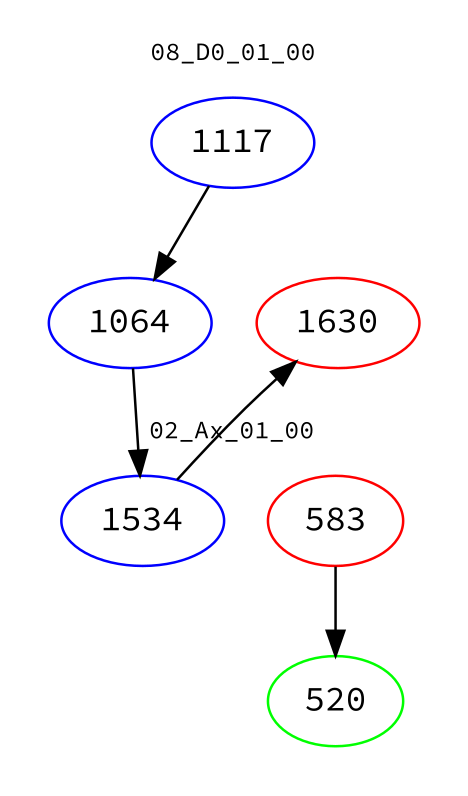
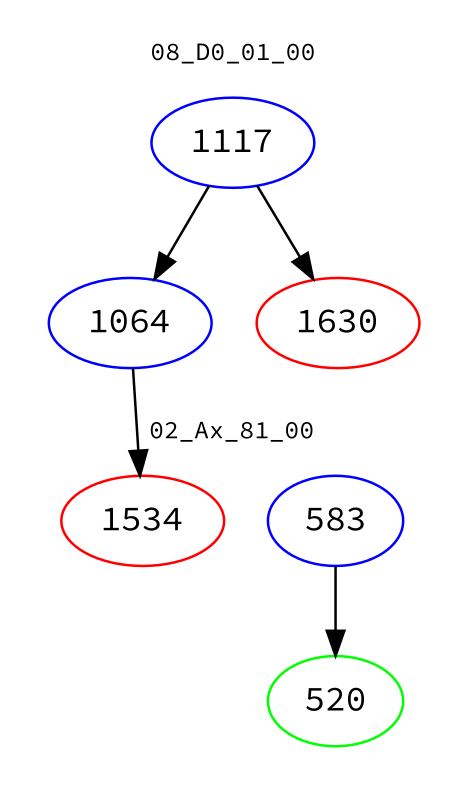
(226, 428) -> (279, 222)
(233, 432) -> (233, 432)
(143, 521) -> (143, 521)
(336, 521) -> (336, 521)
